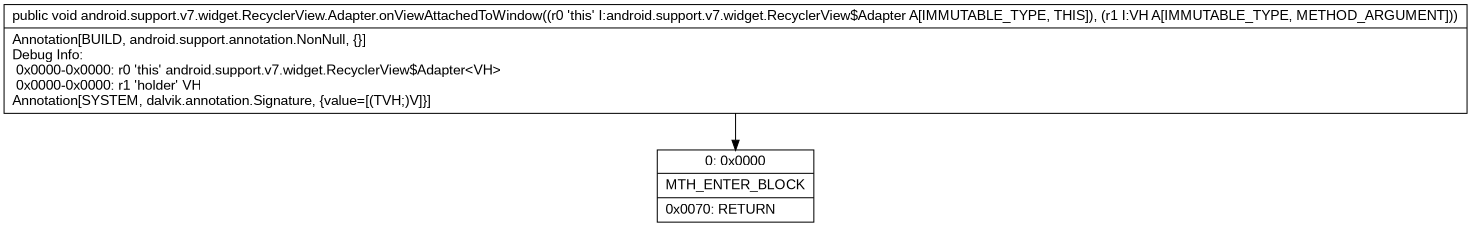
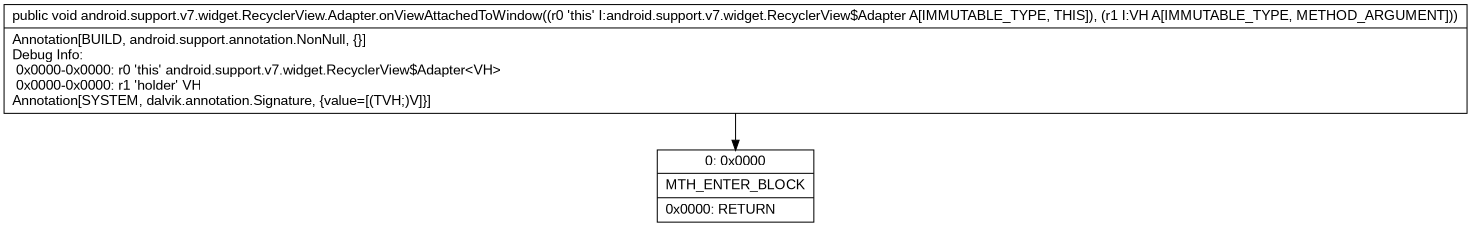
(726, 209) -> (726, 209)
